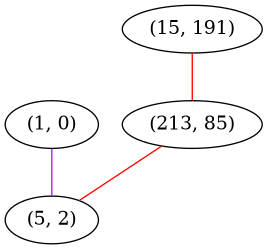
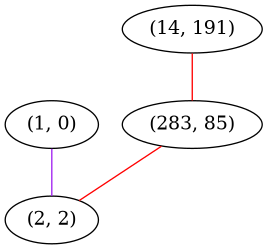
(192, 29) -> (192, 29)
(192, 125) -> (192, 125)
(52, 220) -> (52, 220)
